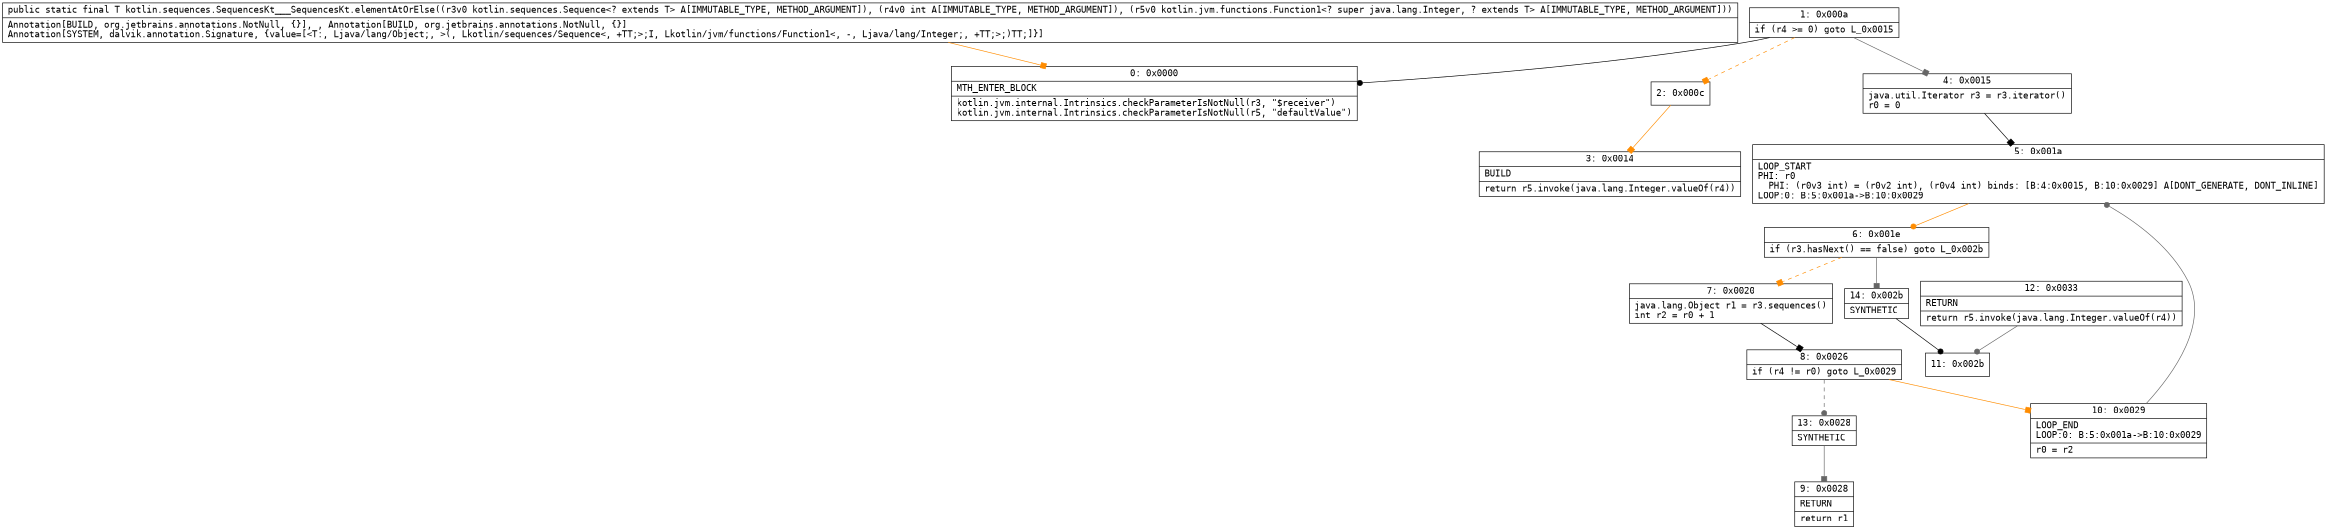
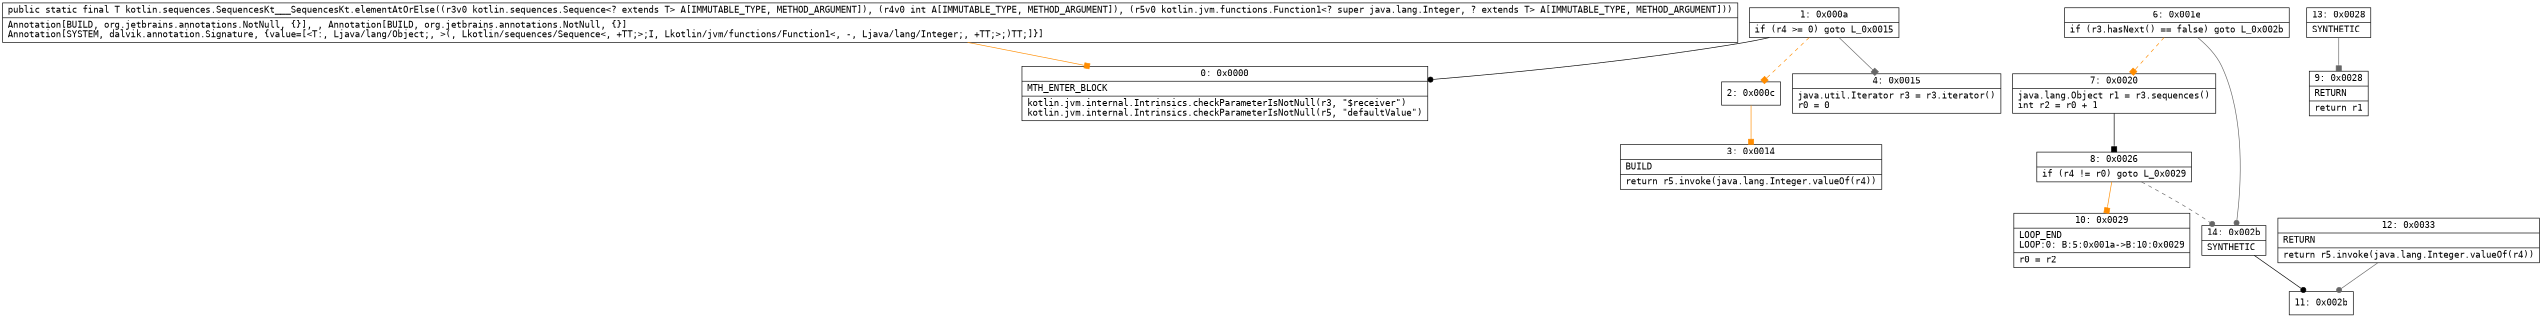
(2038, 174) -> none
(1877, 270) -> (2237, 123)
(1824, 395) -> (2176, 201)
